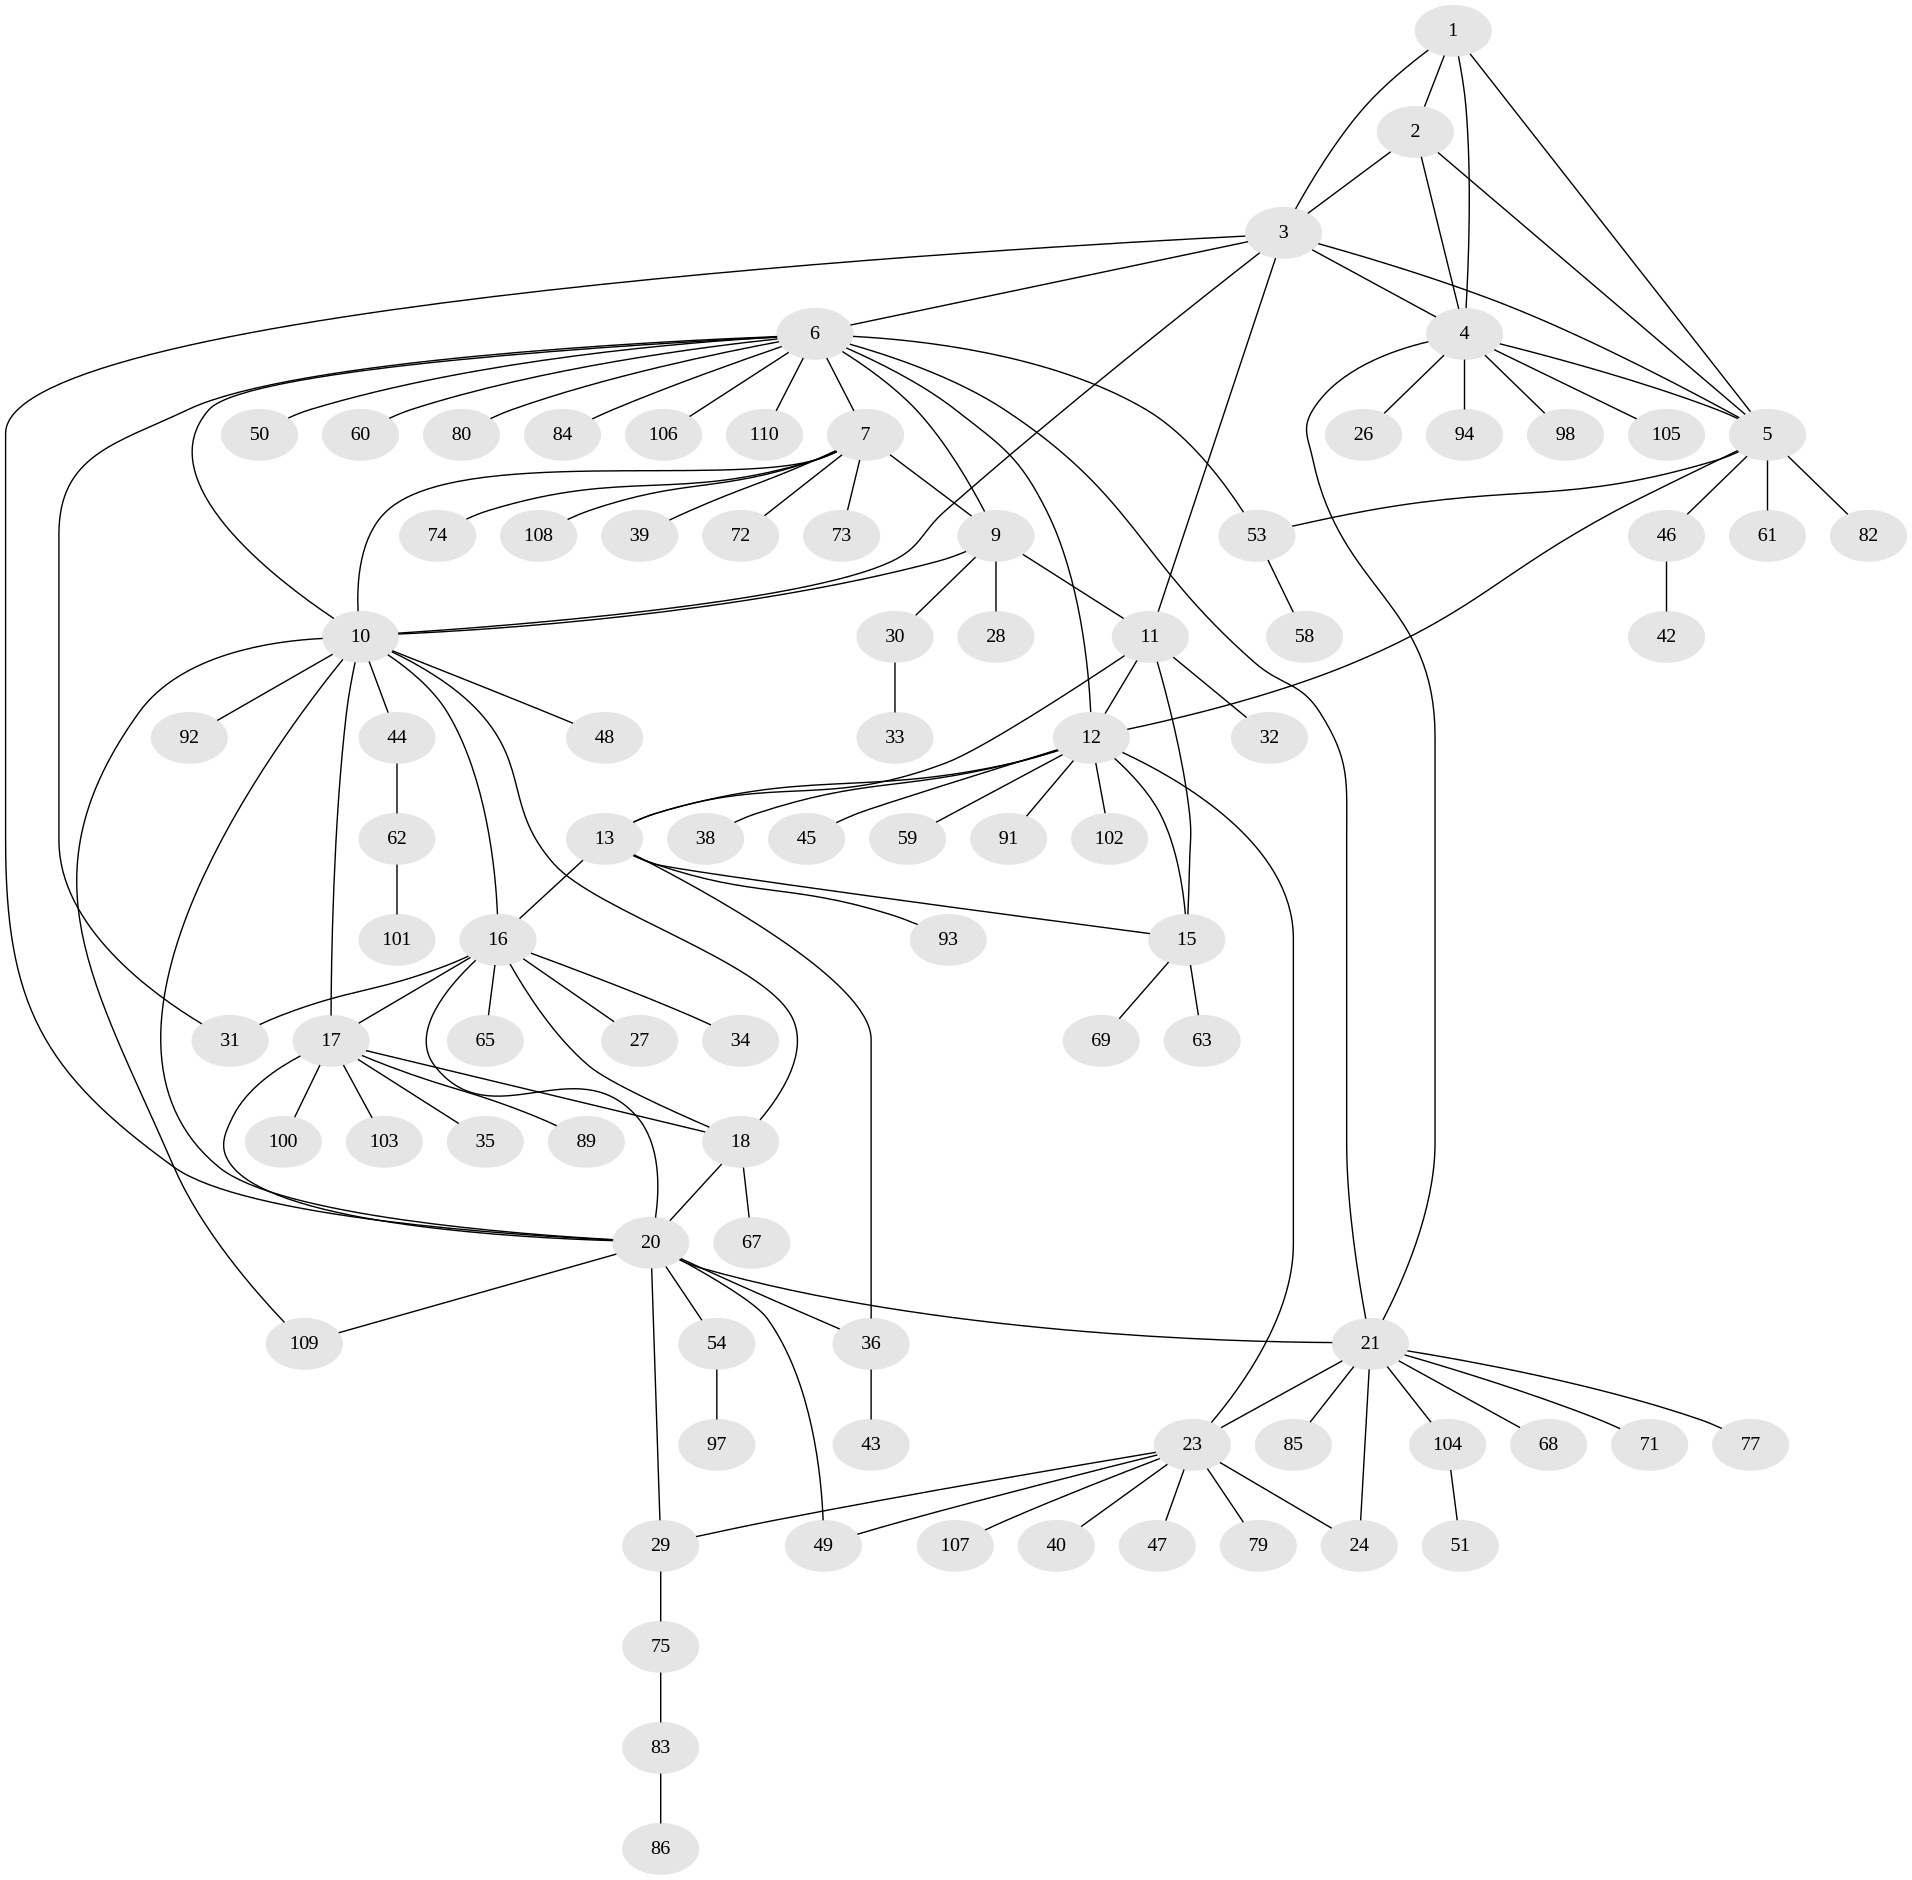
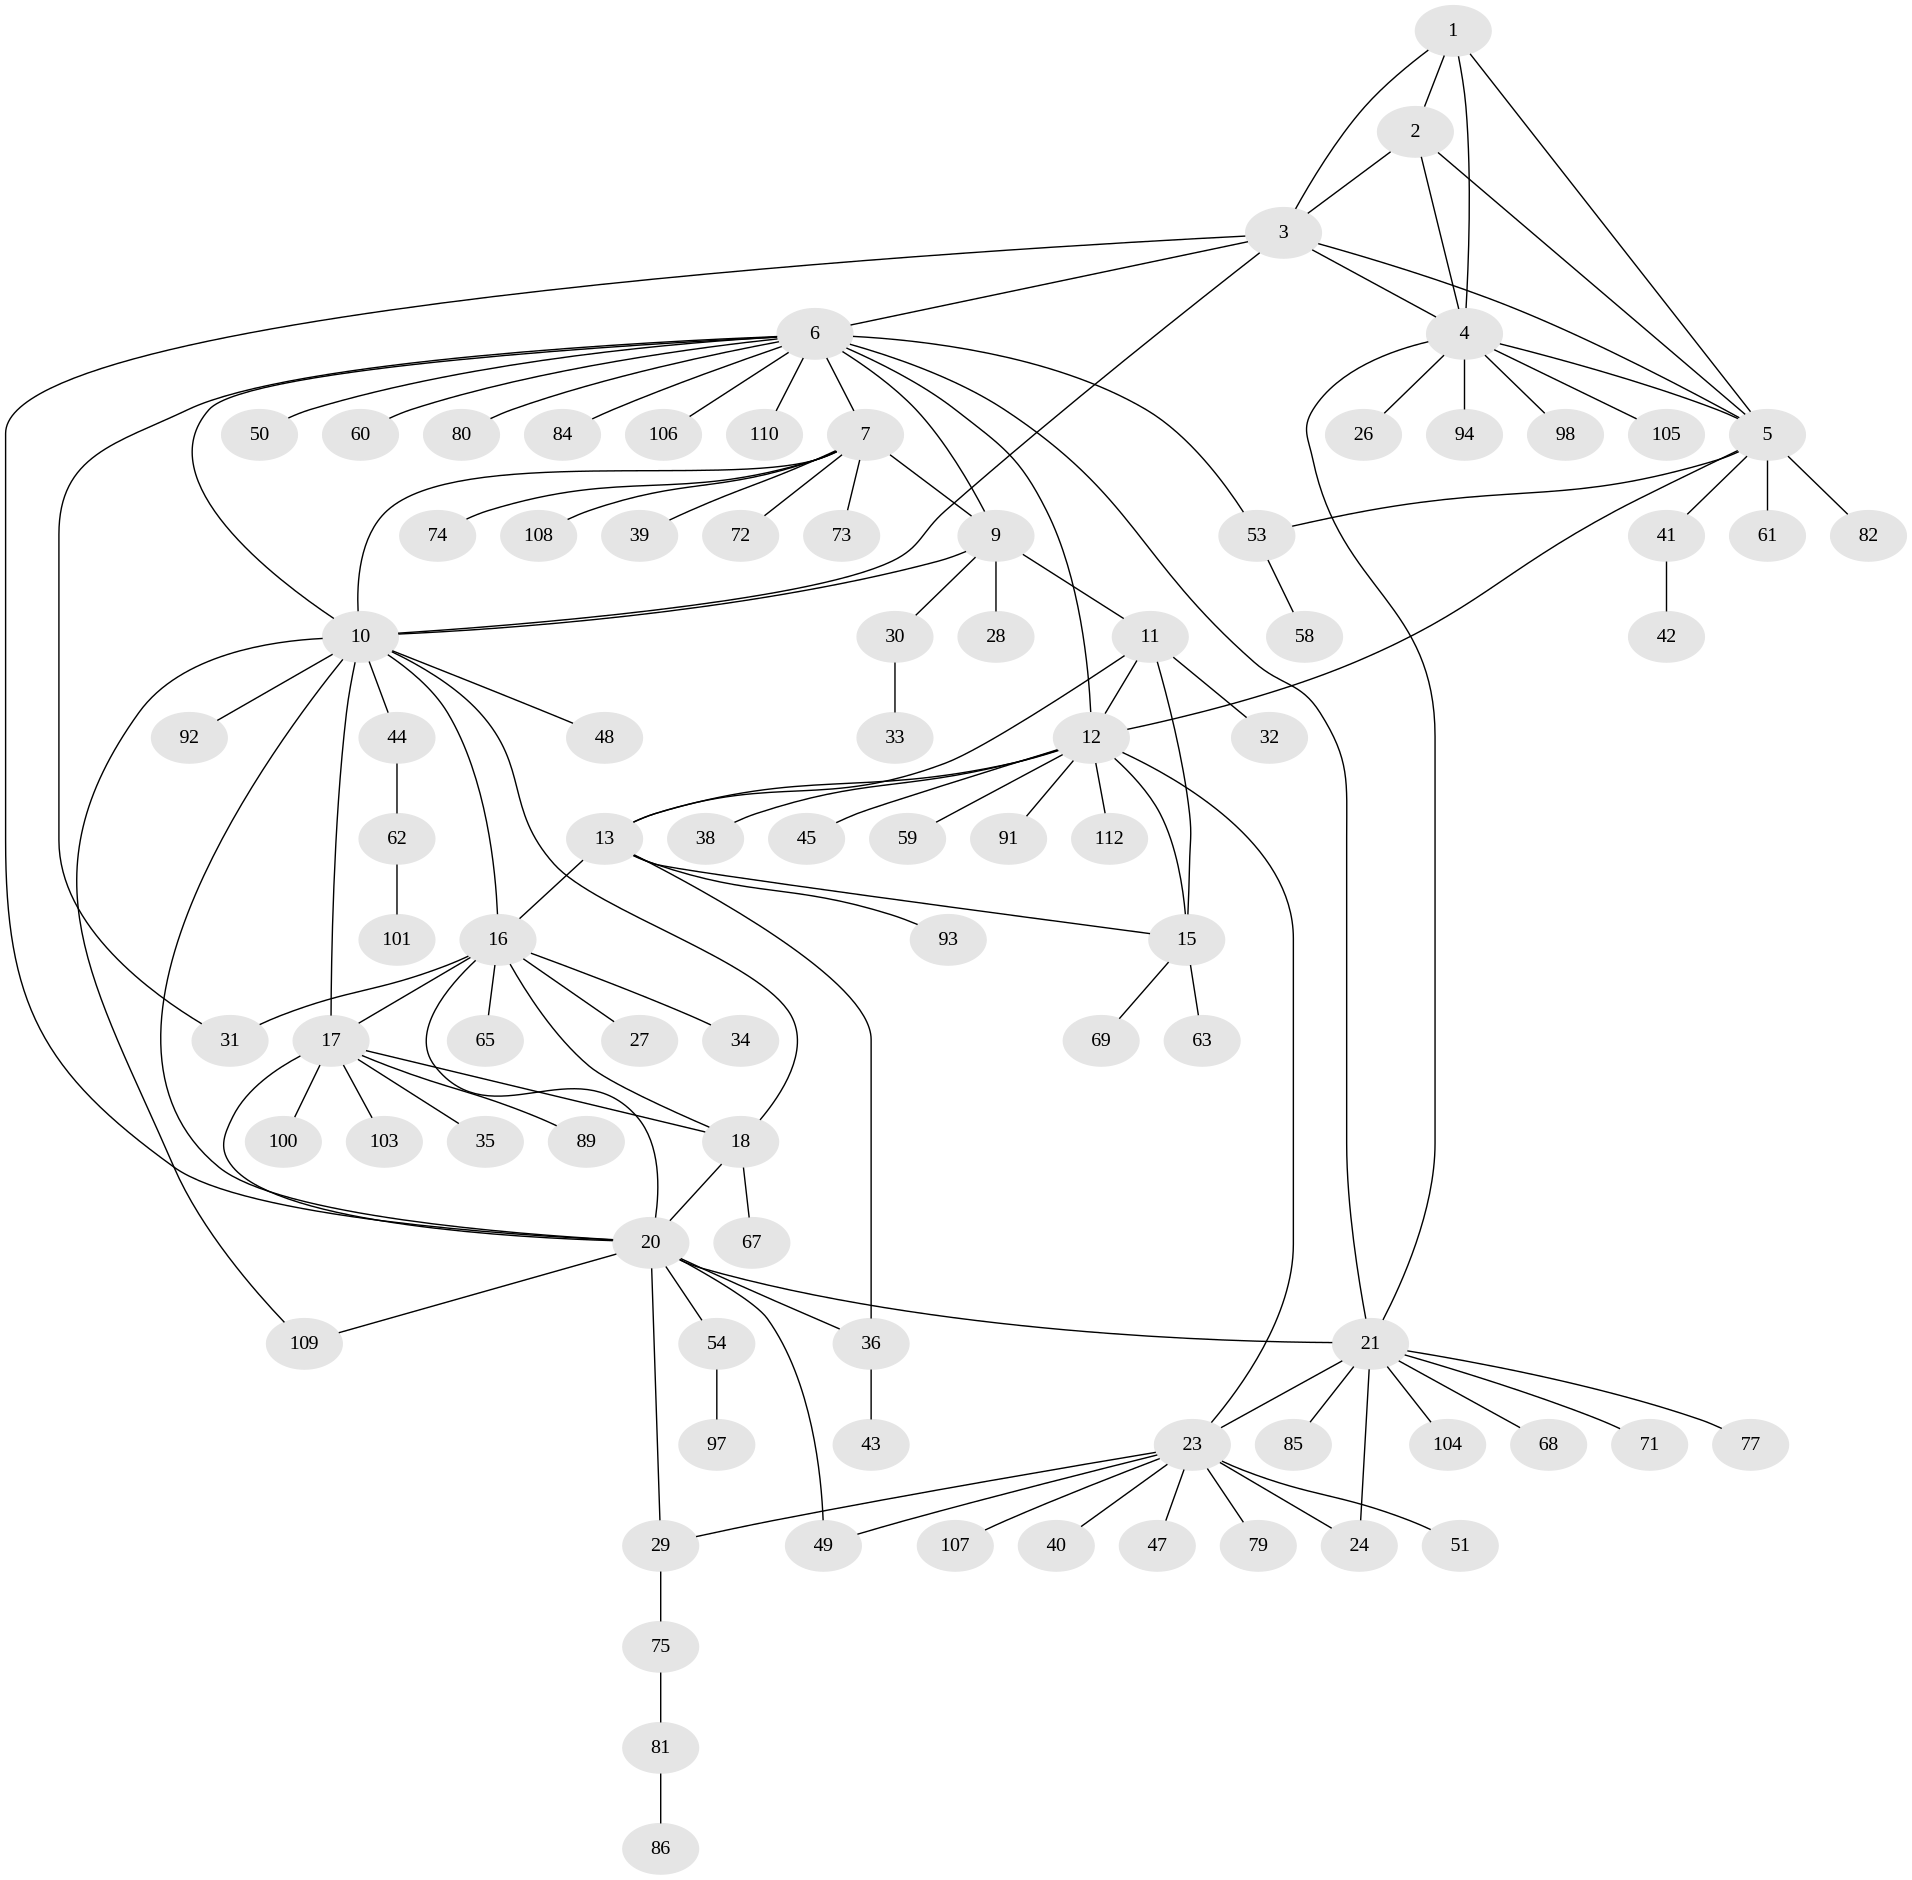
(1217, 435) -> none
(1666, 536) -> (1666, 536)
(1110, 839) -> (1110, 839)
(1454, 1495) -> (1326, 1495)
(661, 1748) -> (661, 1748)
